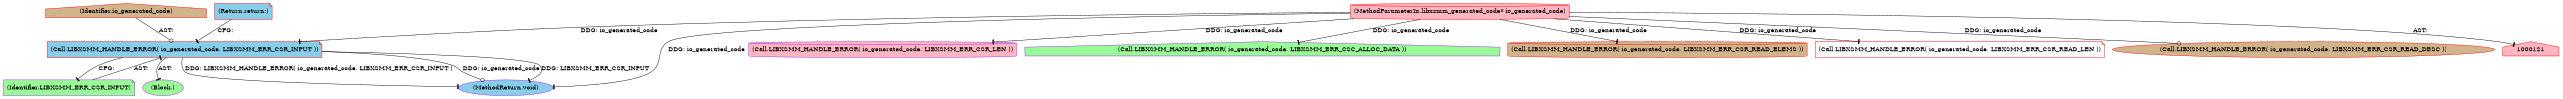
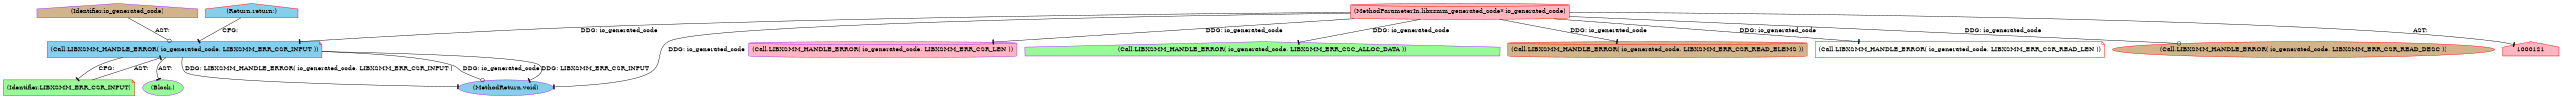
(126, 11) -> (117, 11)
(243, 11) -> (252, 11)
(69, 88) -> (69, 88)
